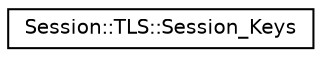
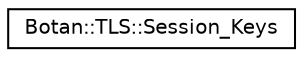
(161, 29) -> (152, 29)
